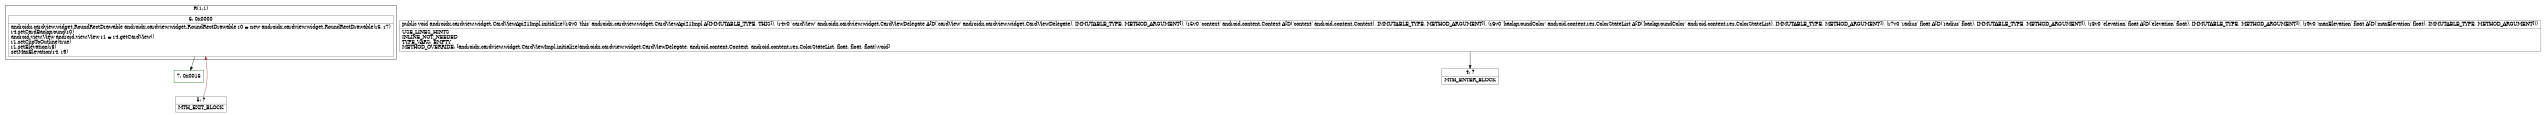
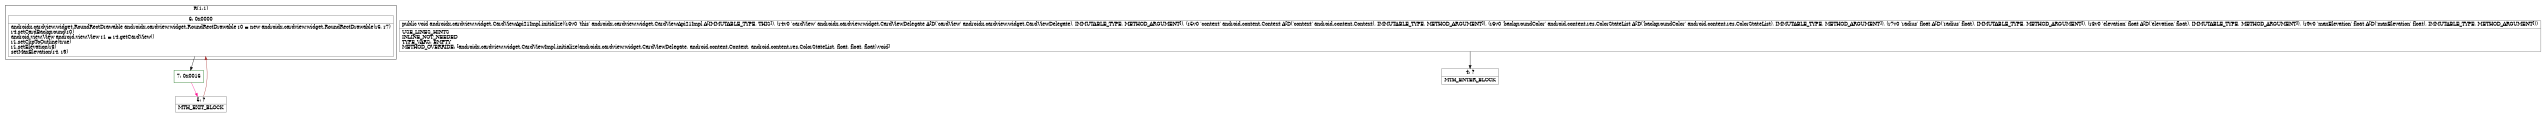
none -> (194, 88)
